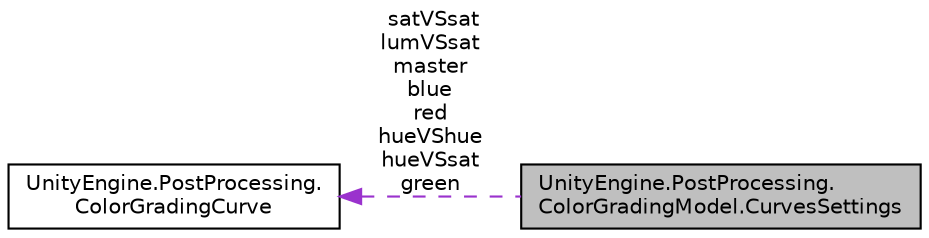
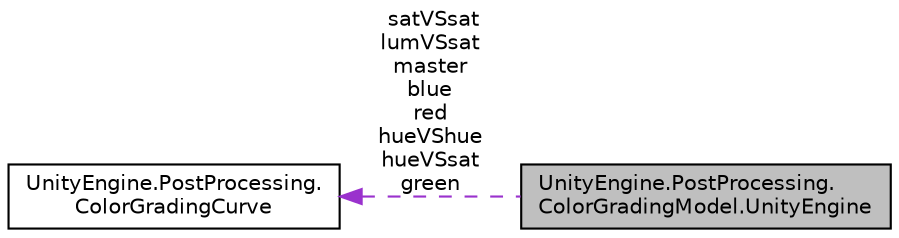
(721, 197) -> (706, 197)
